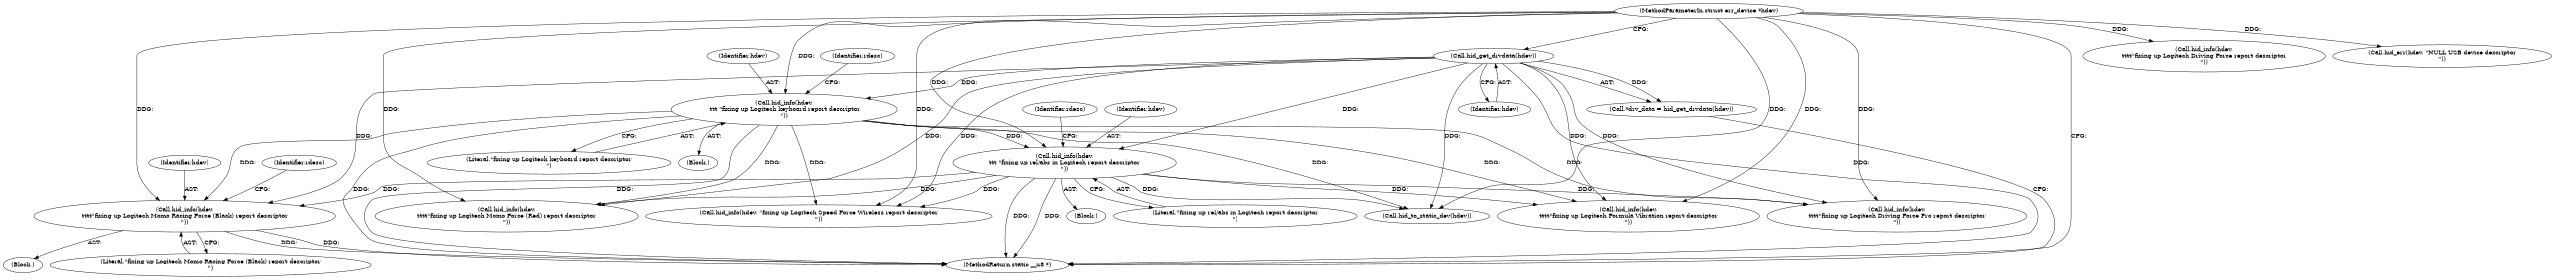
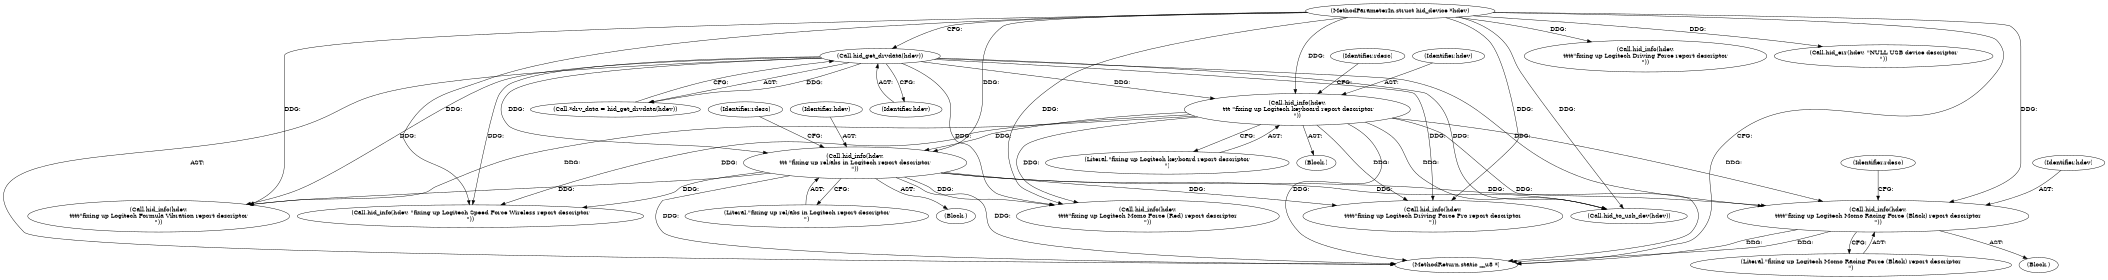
(1709, 11) -> (1400, 11)
(1862, 163) -> (198, 163)
(1427, 216) -> (1629, 216)
(1758, 260) -> (731, 76)
